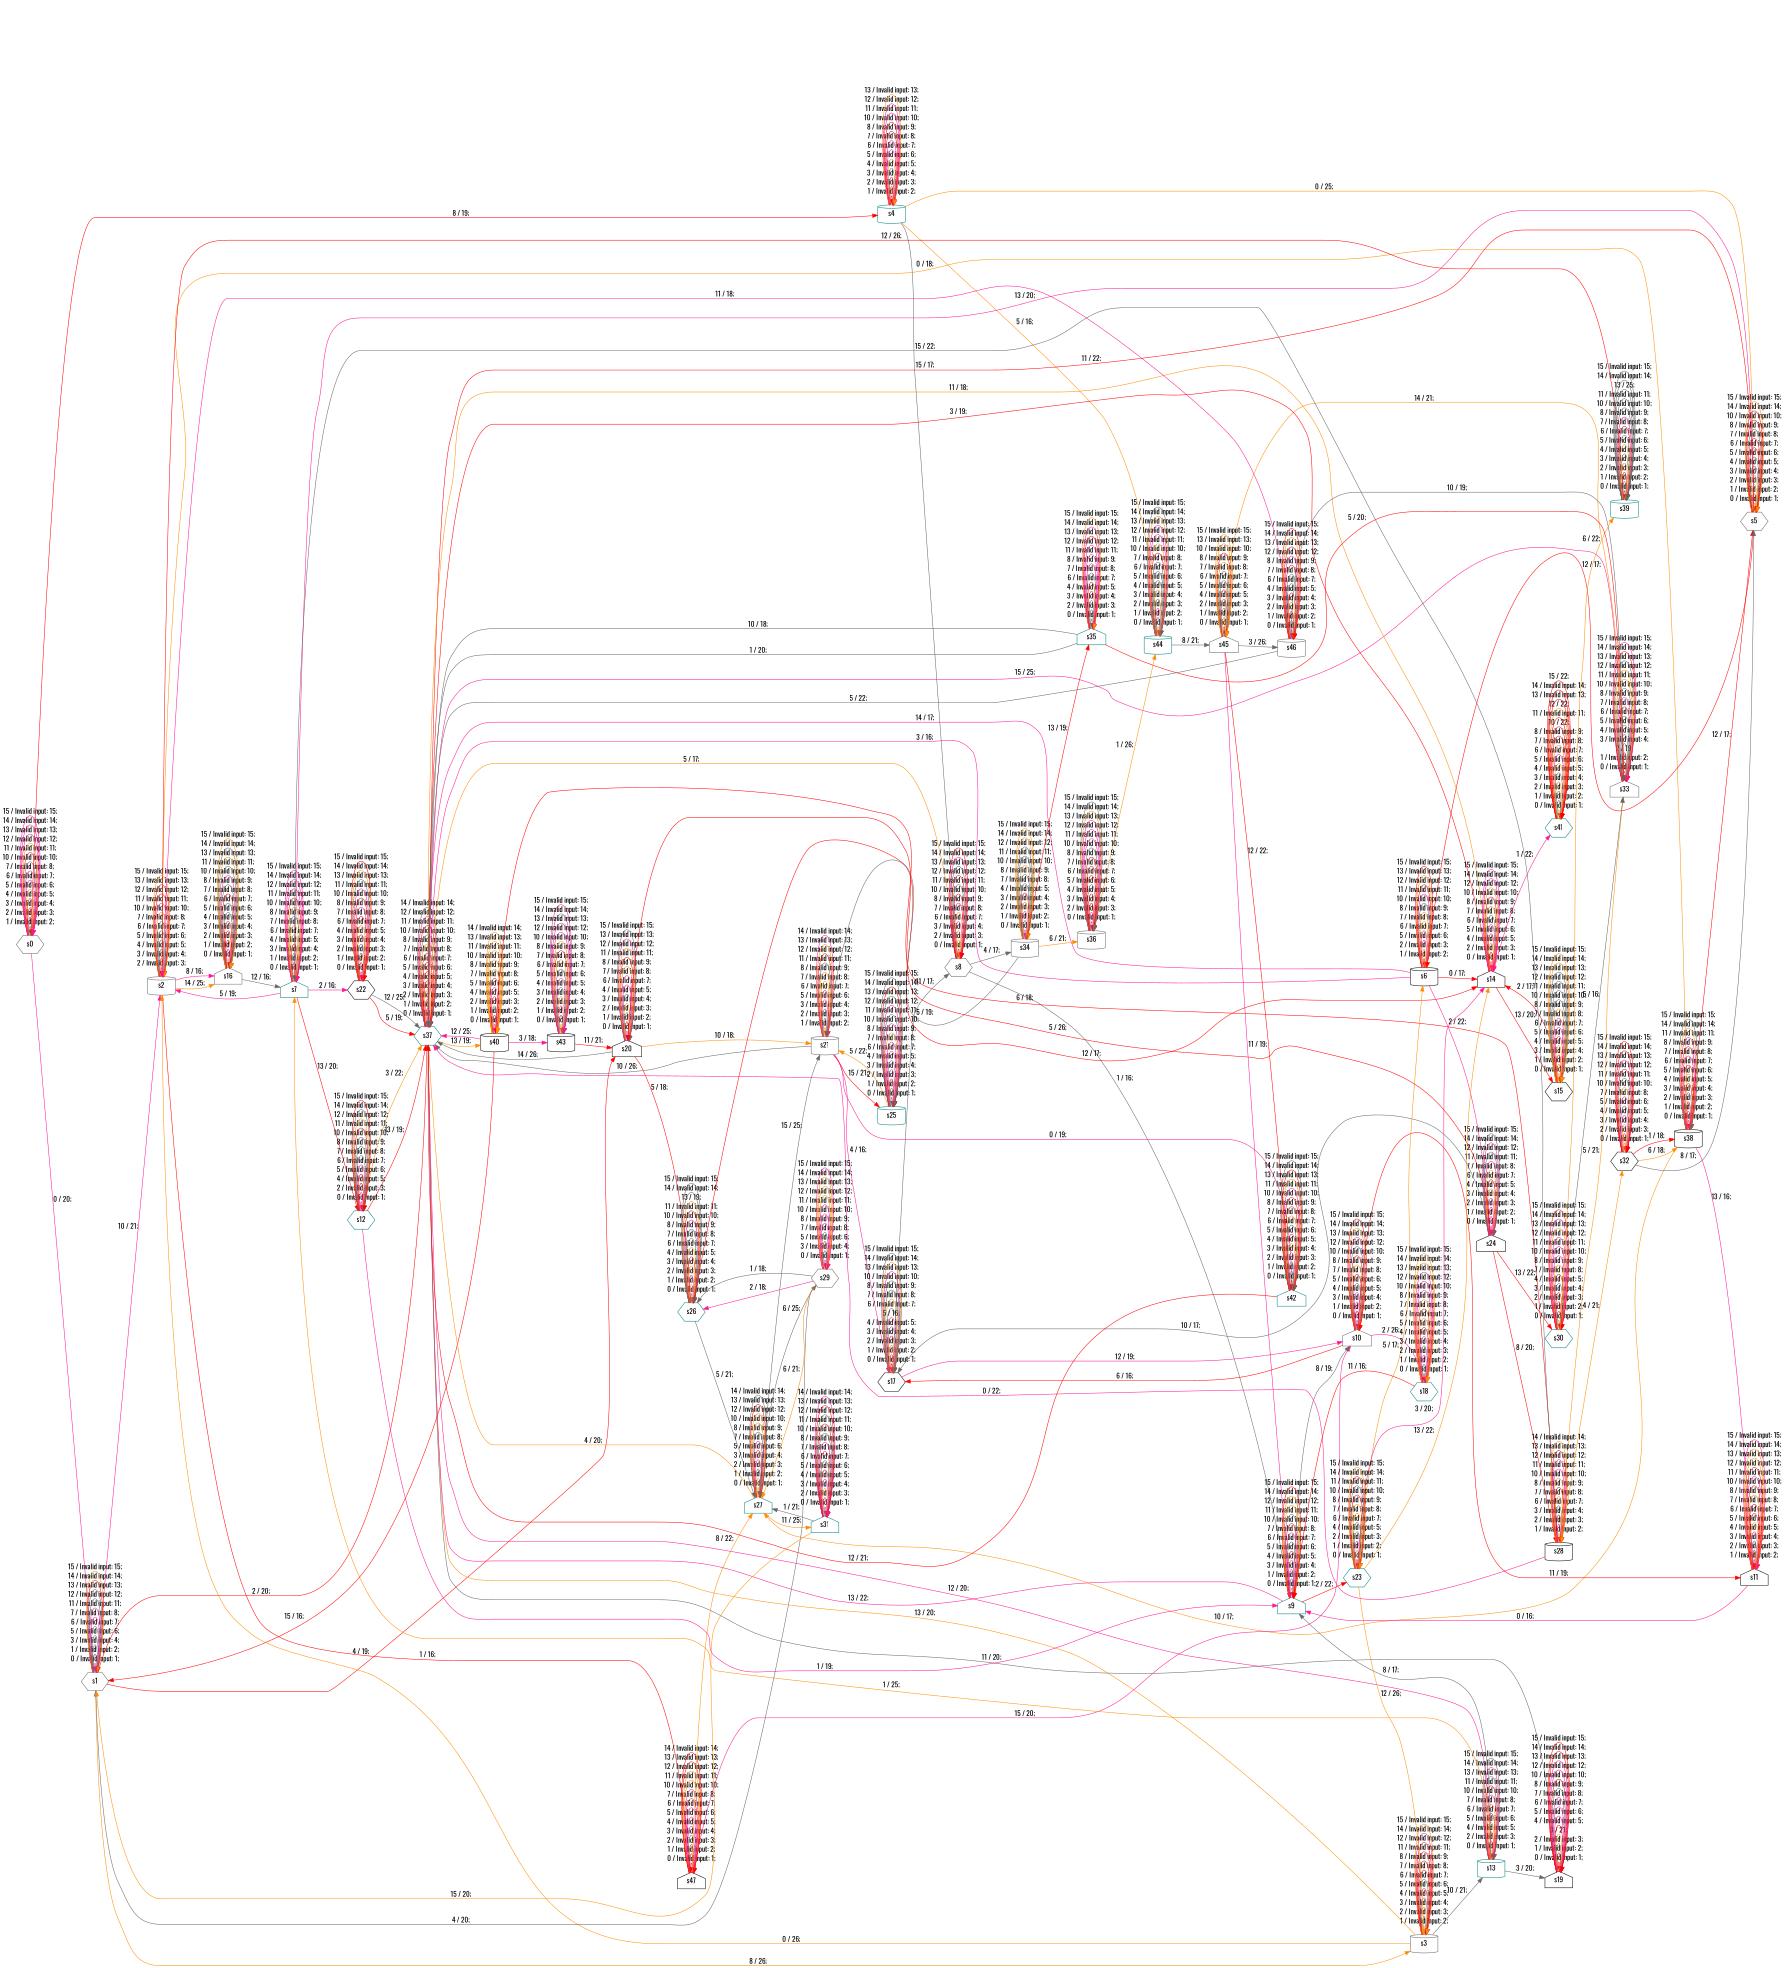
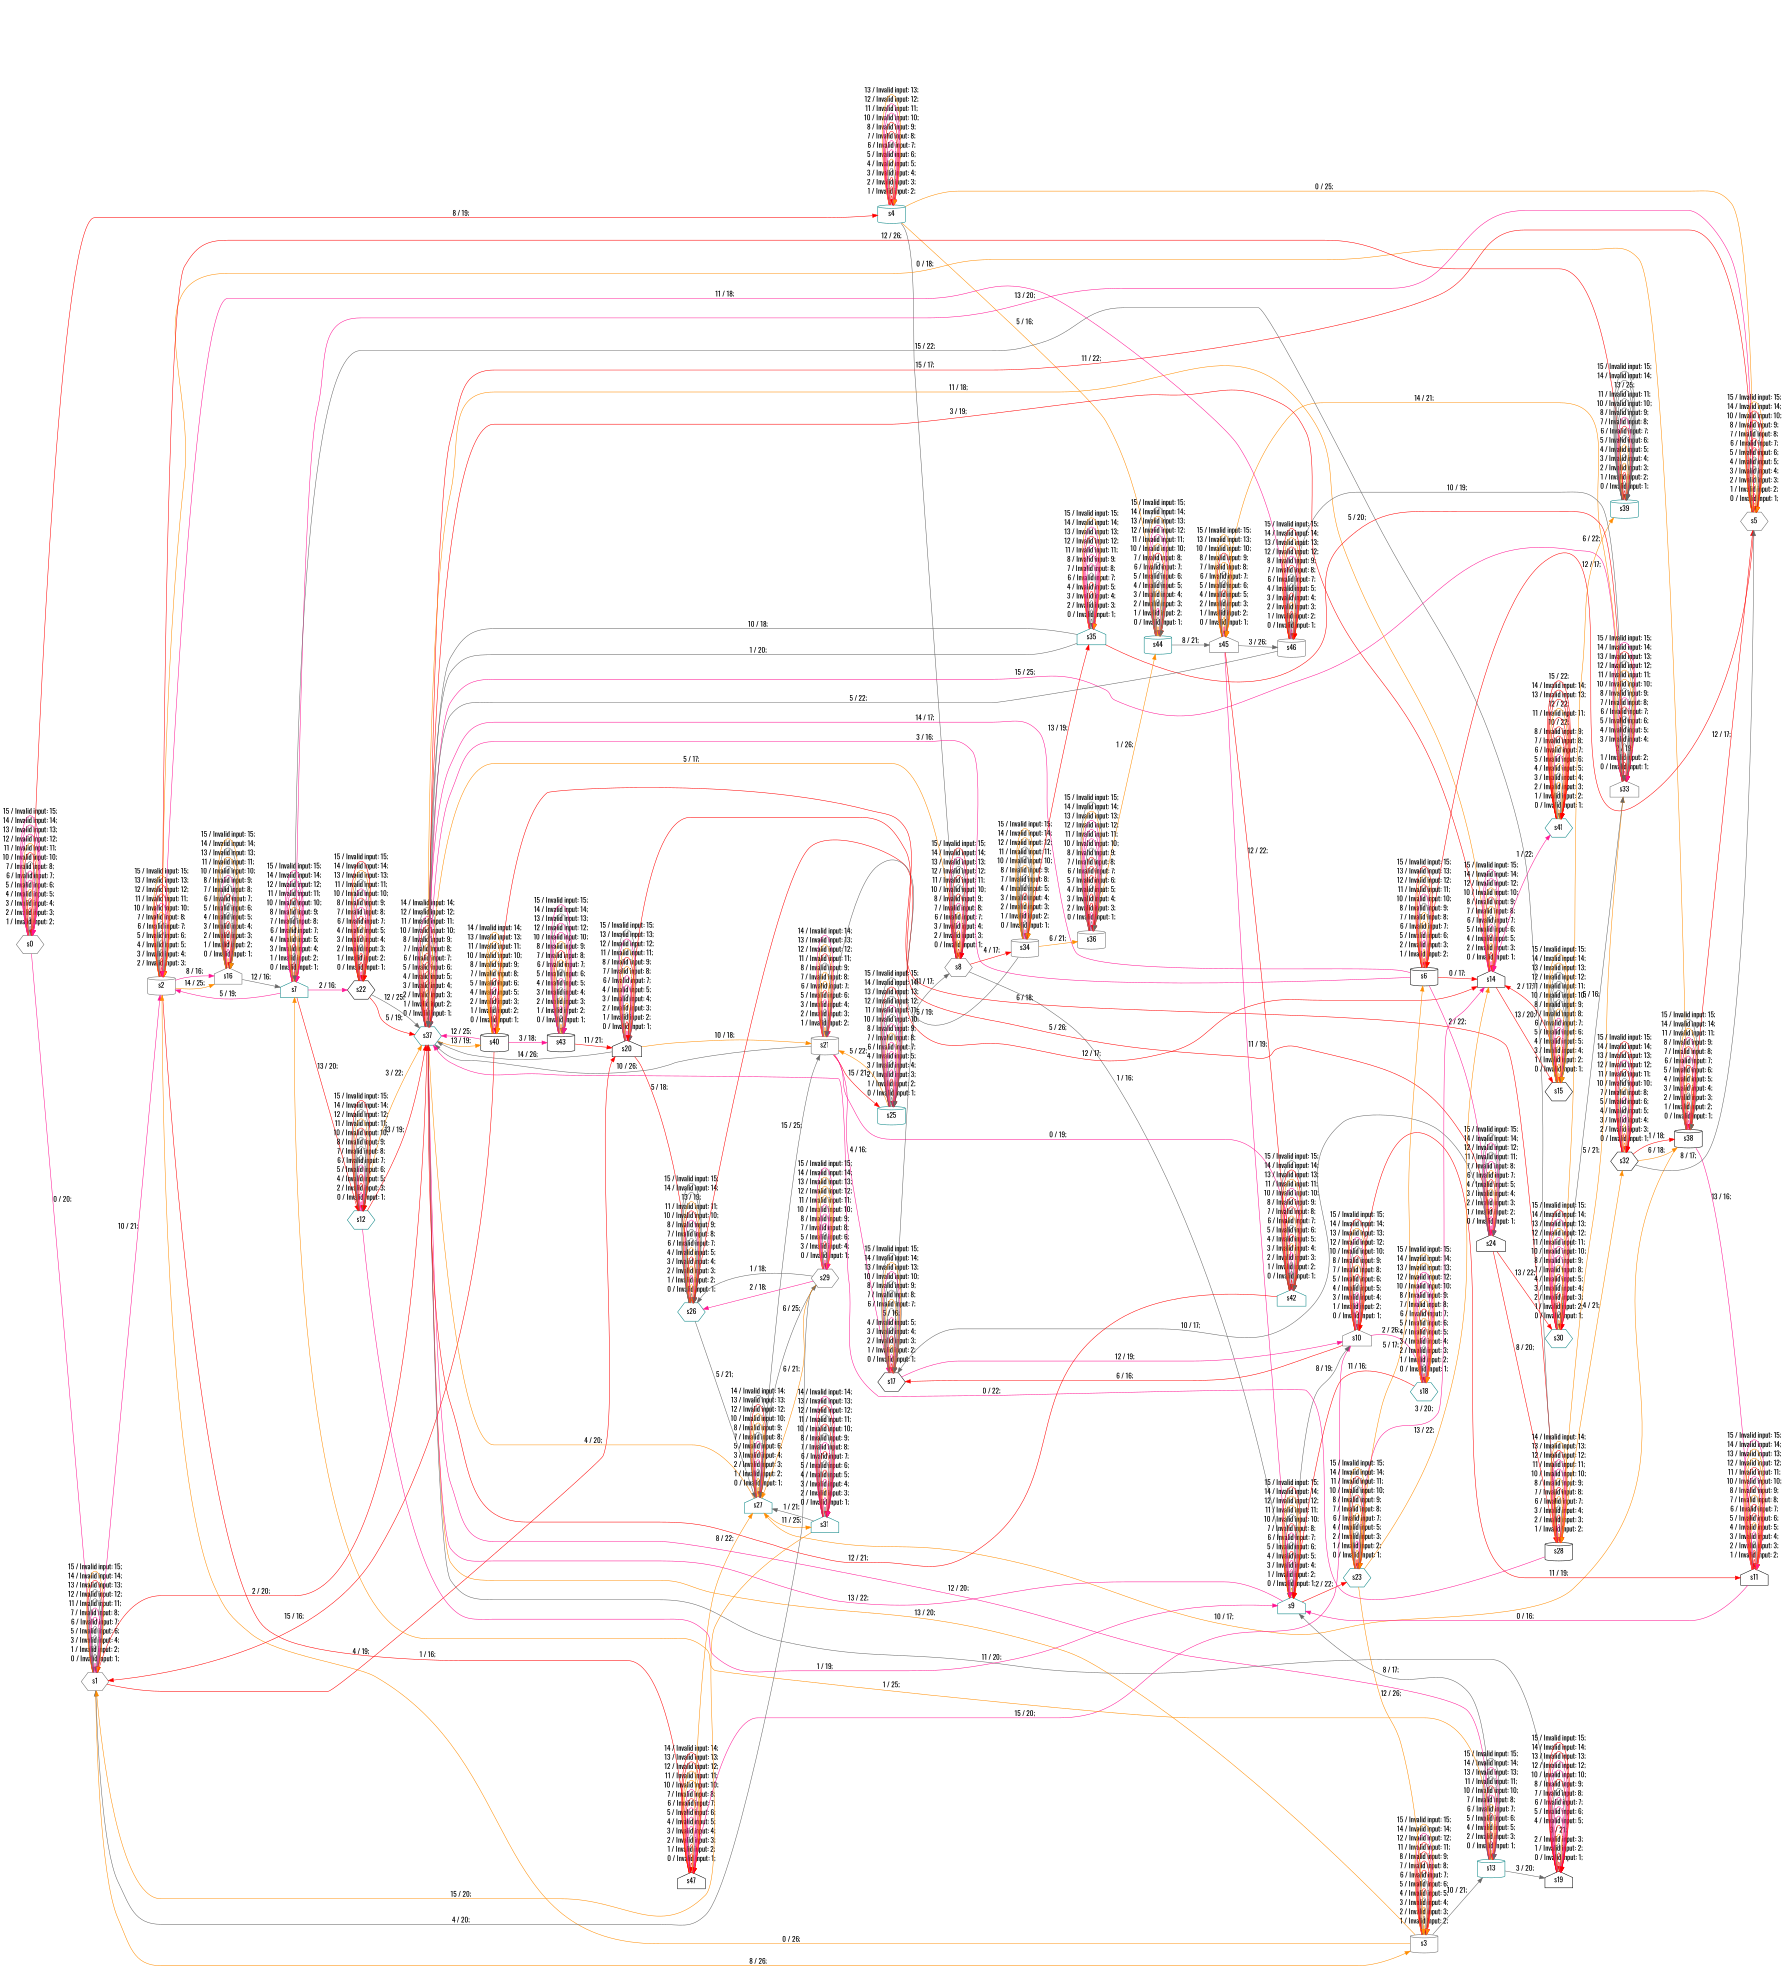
(988, 959) -> (988, 959)
